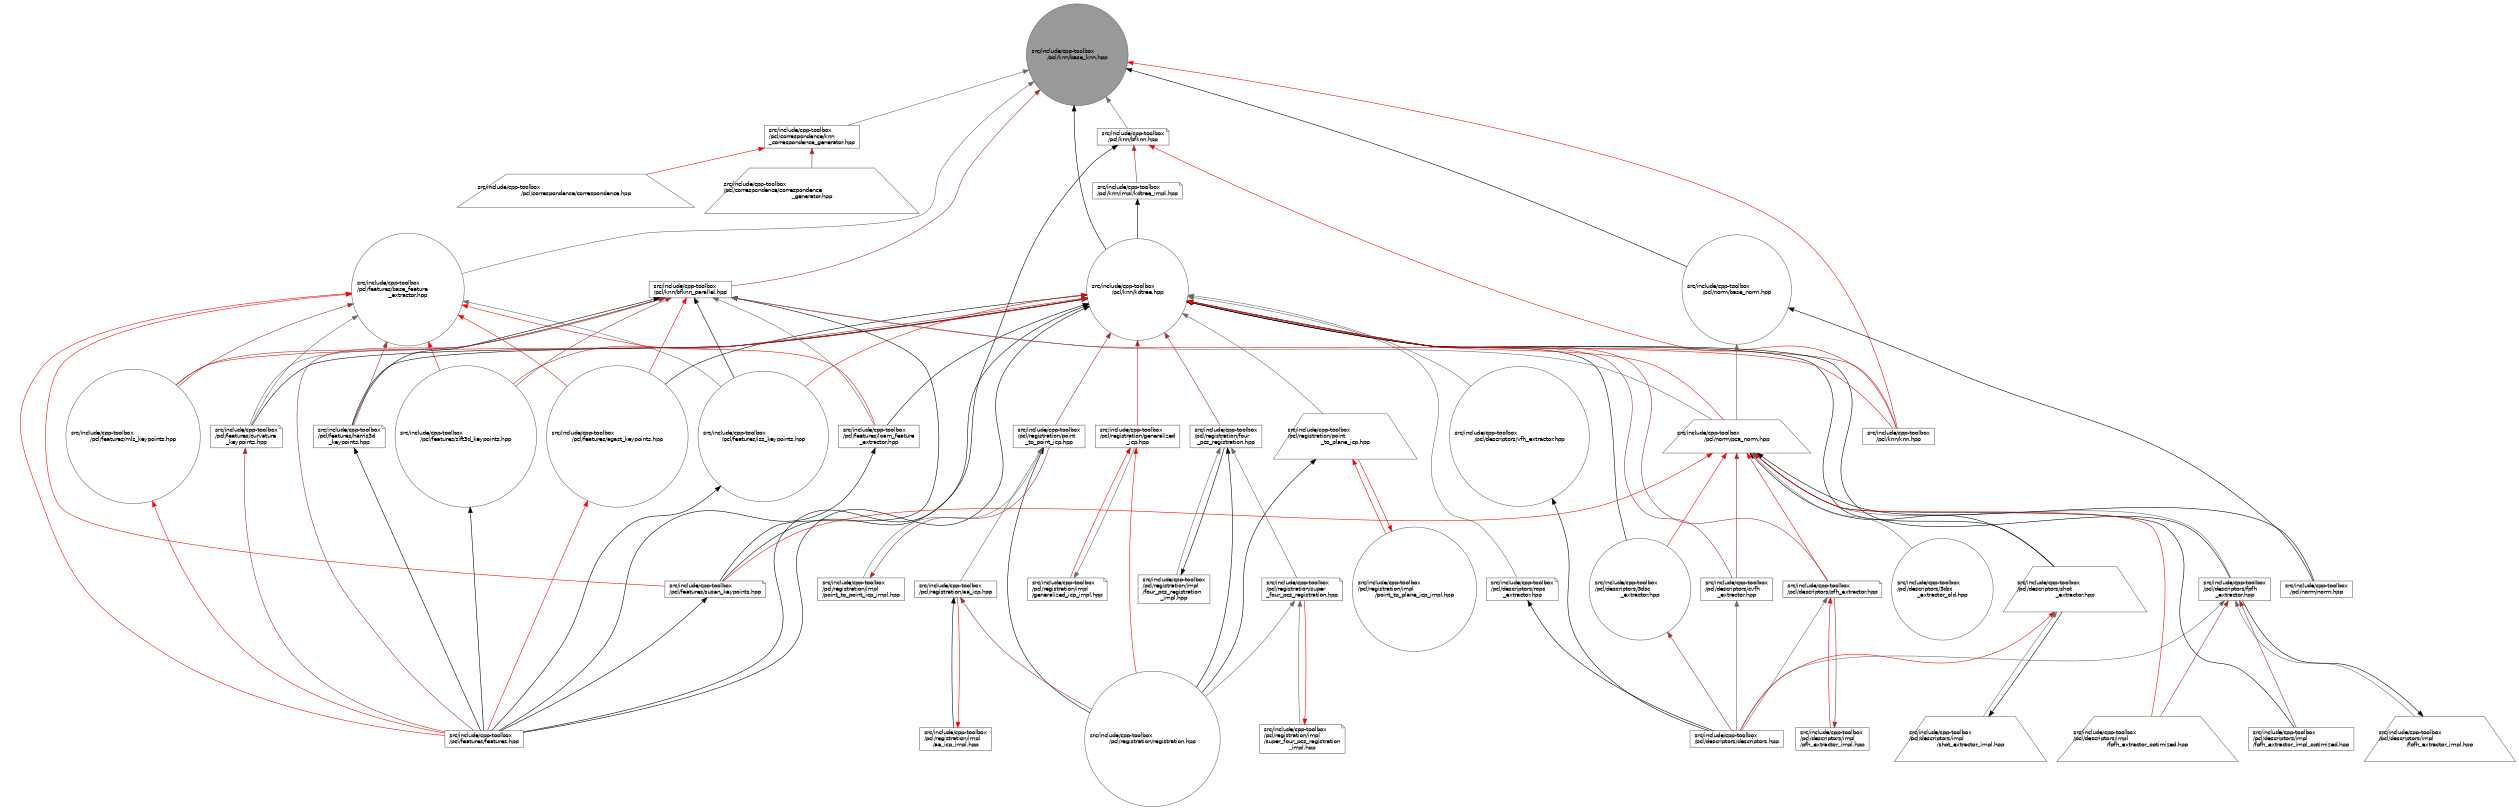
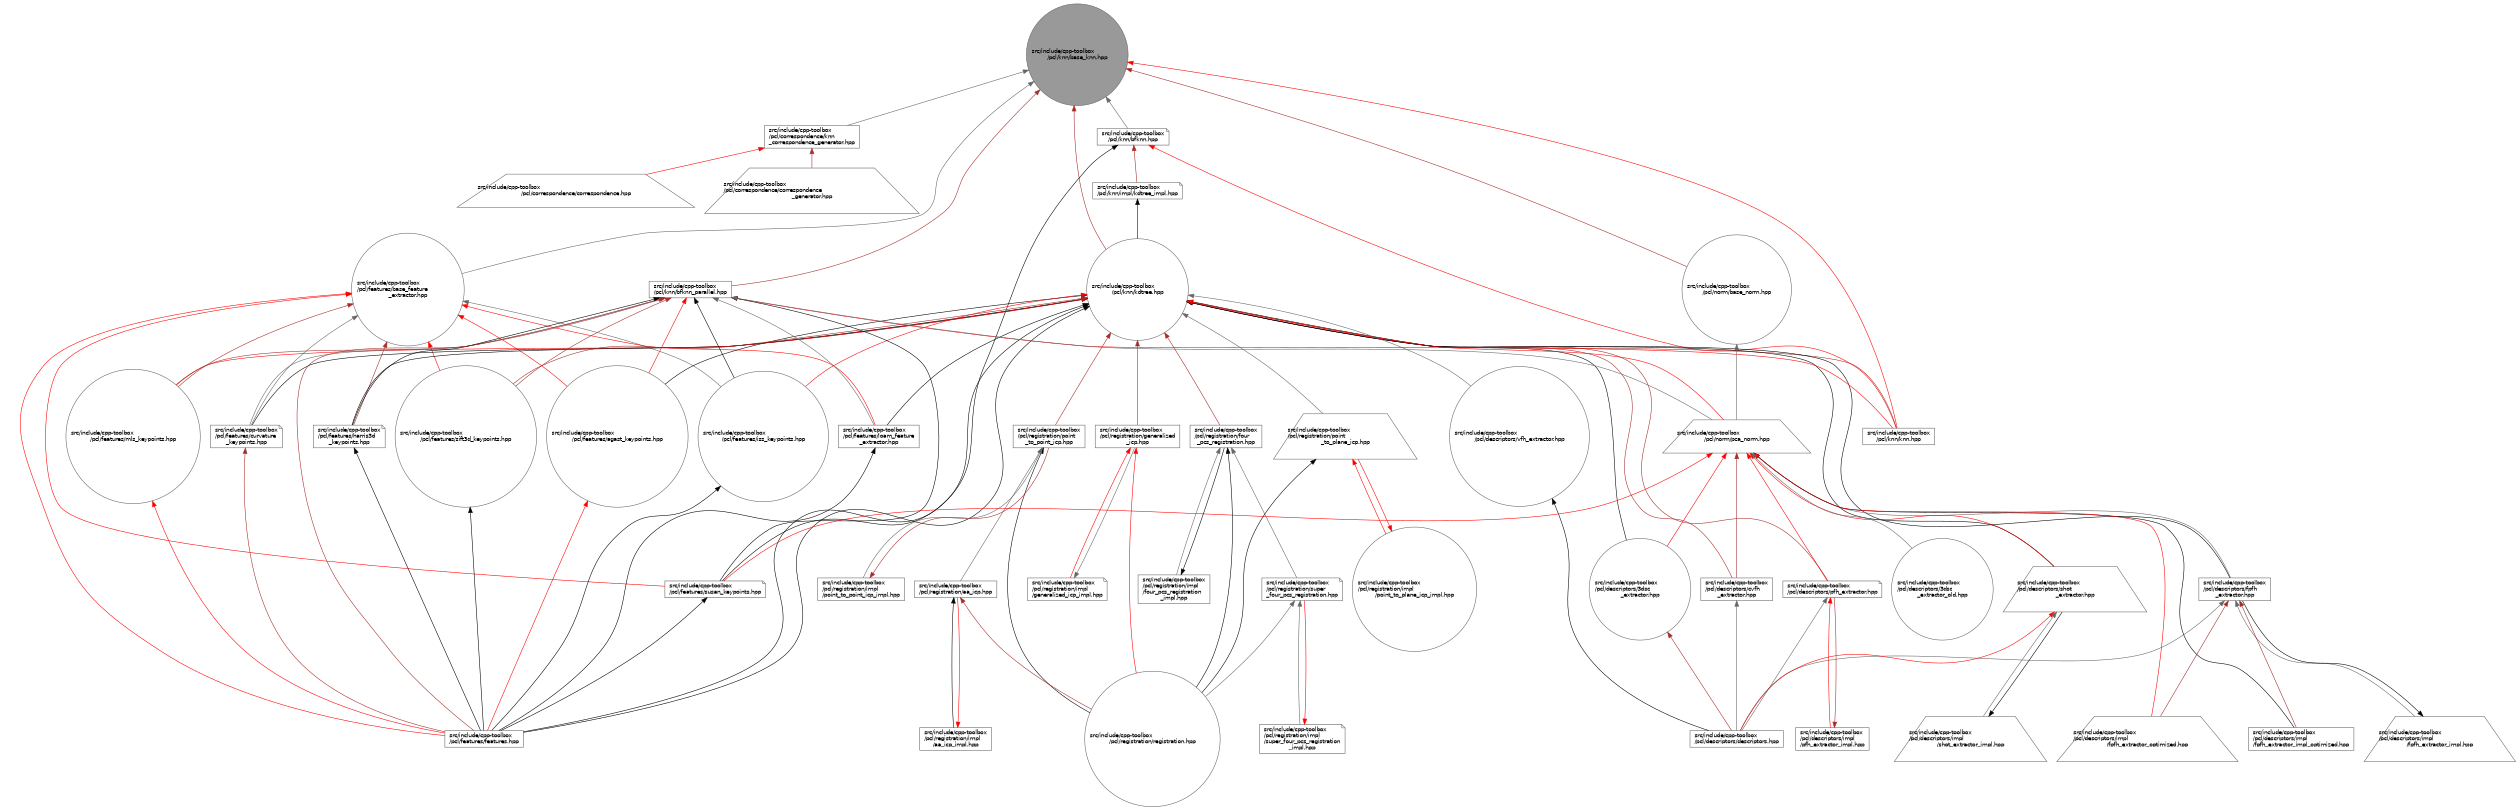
(1413, 157) -> (1413, 157)
(1080, 183) -> (1080, 183)
(1968, 518) -> (1968, 518)
(1522, 589) -> none
(2317, 589) -> none
